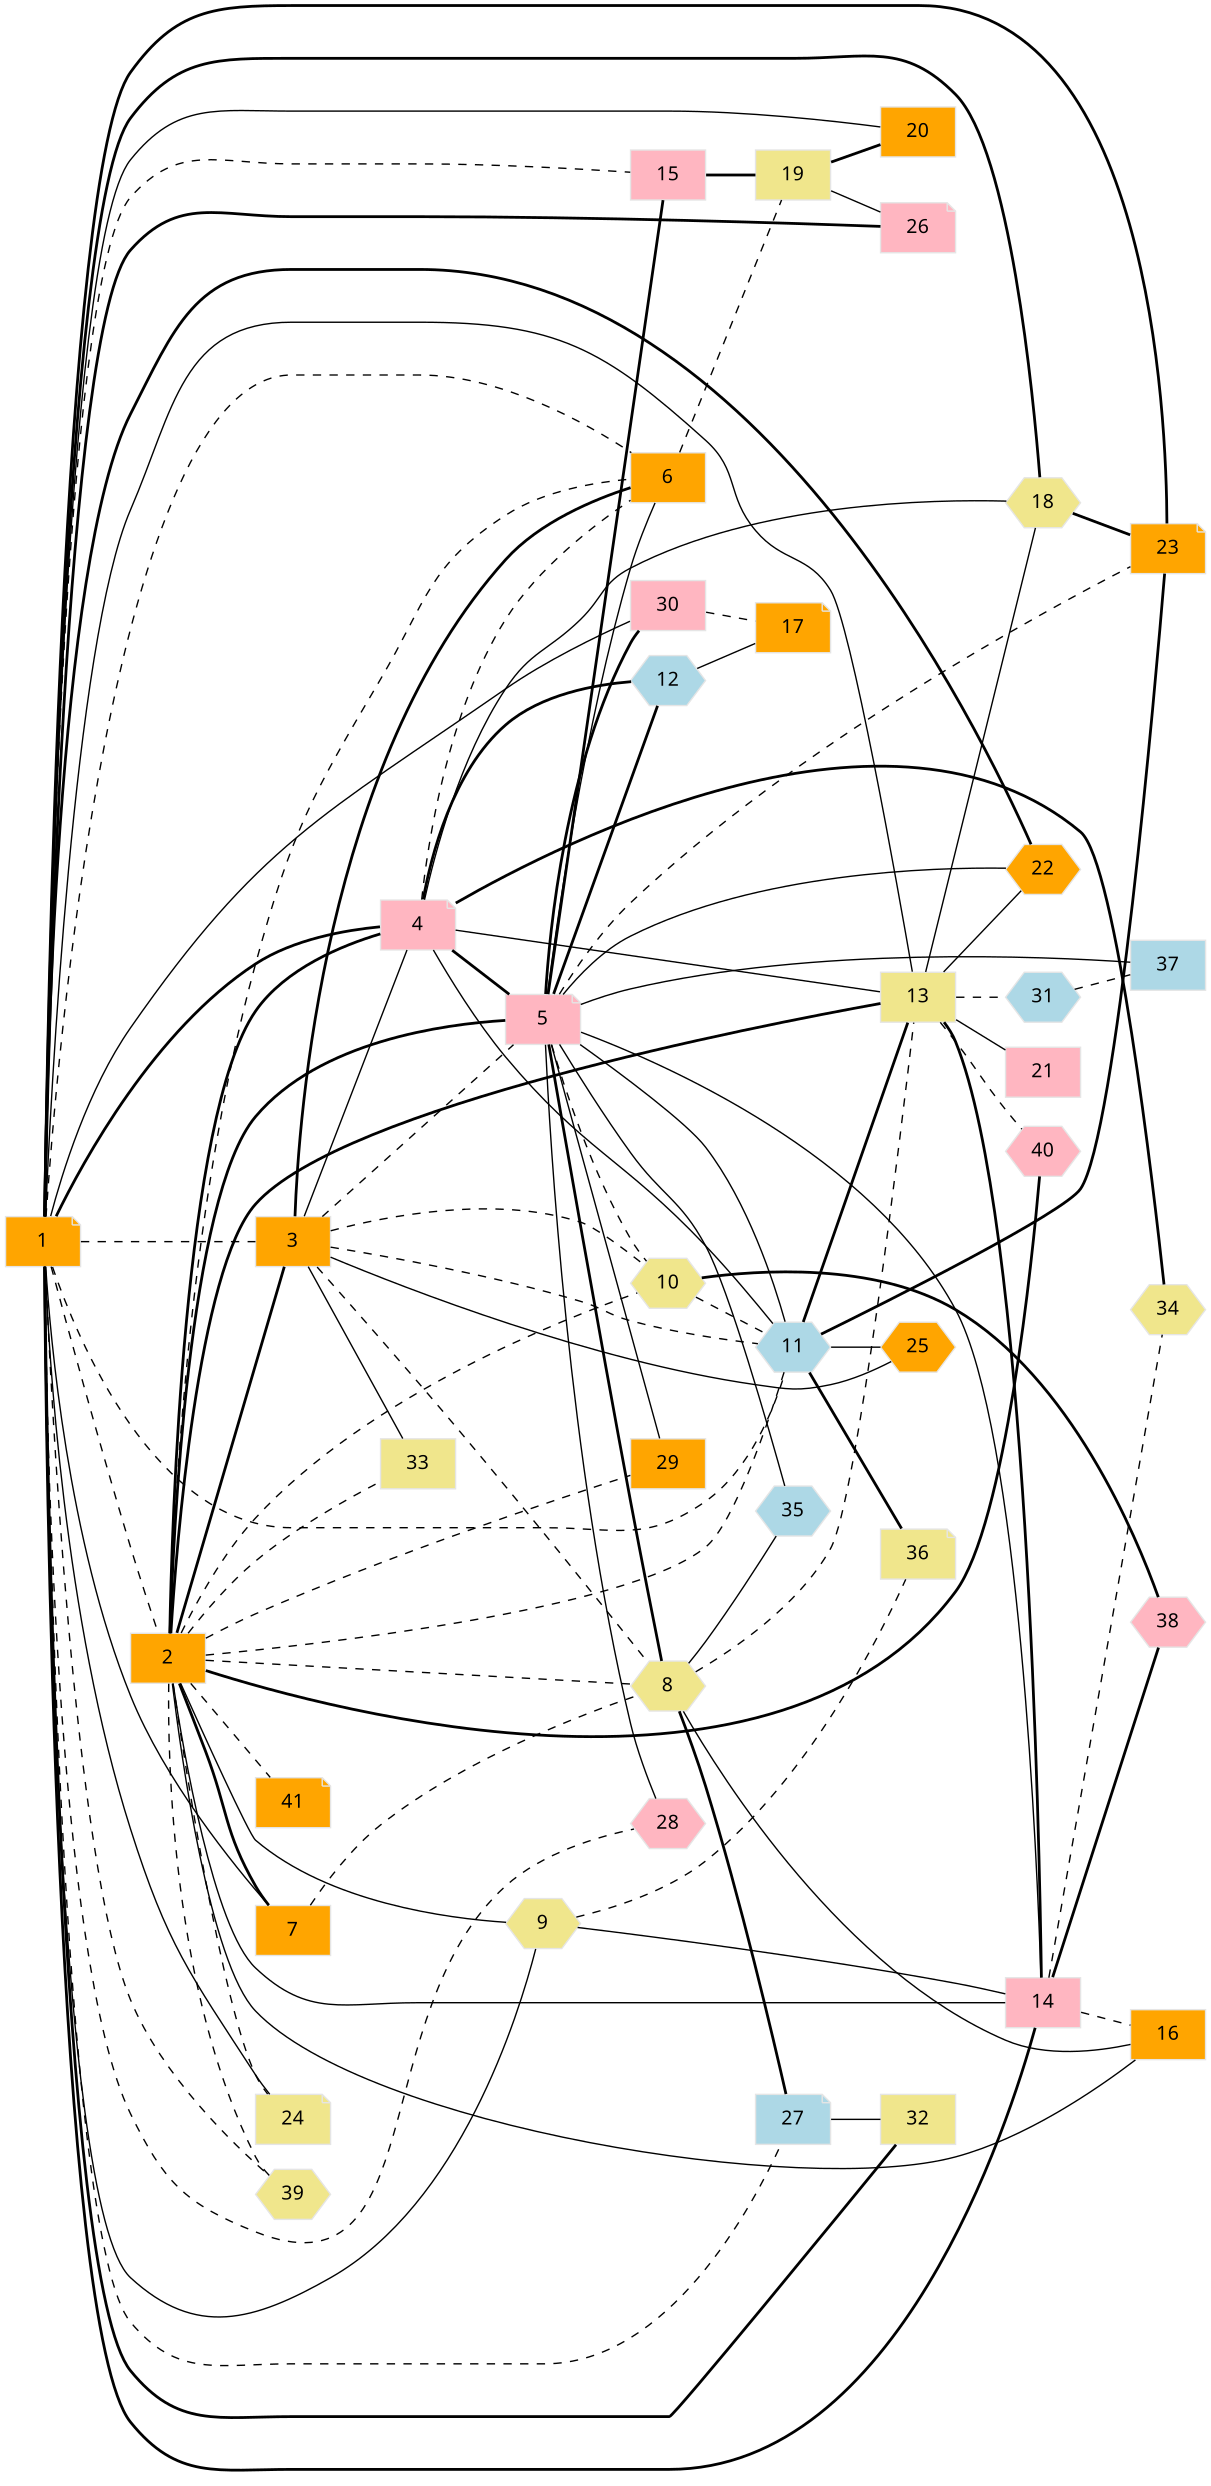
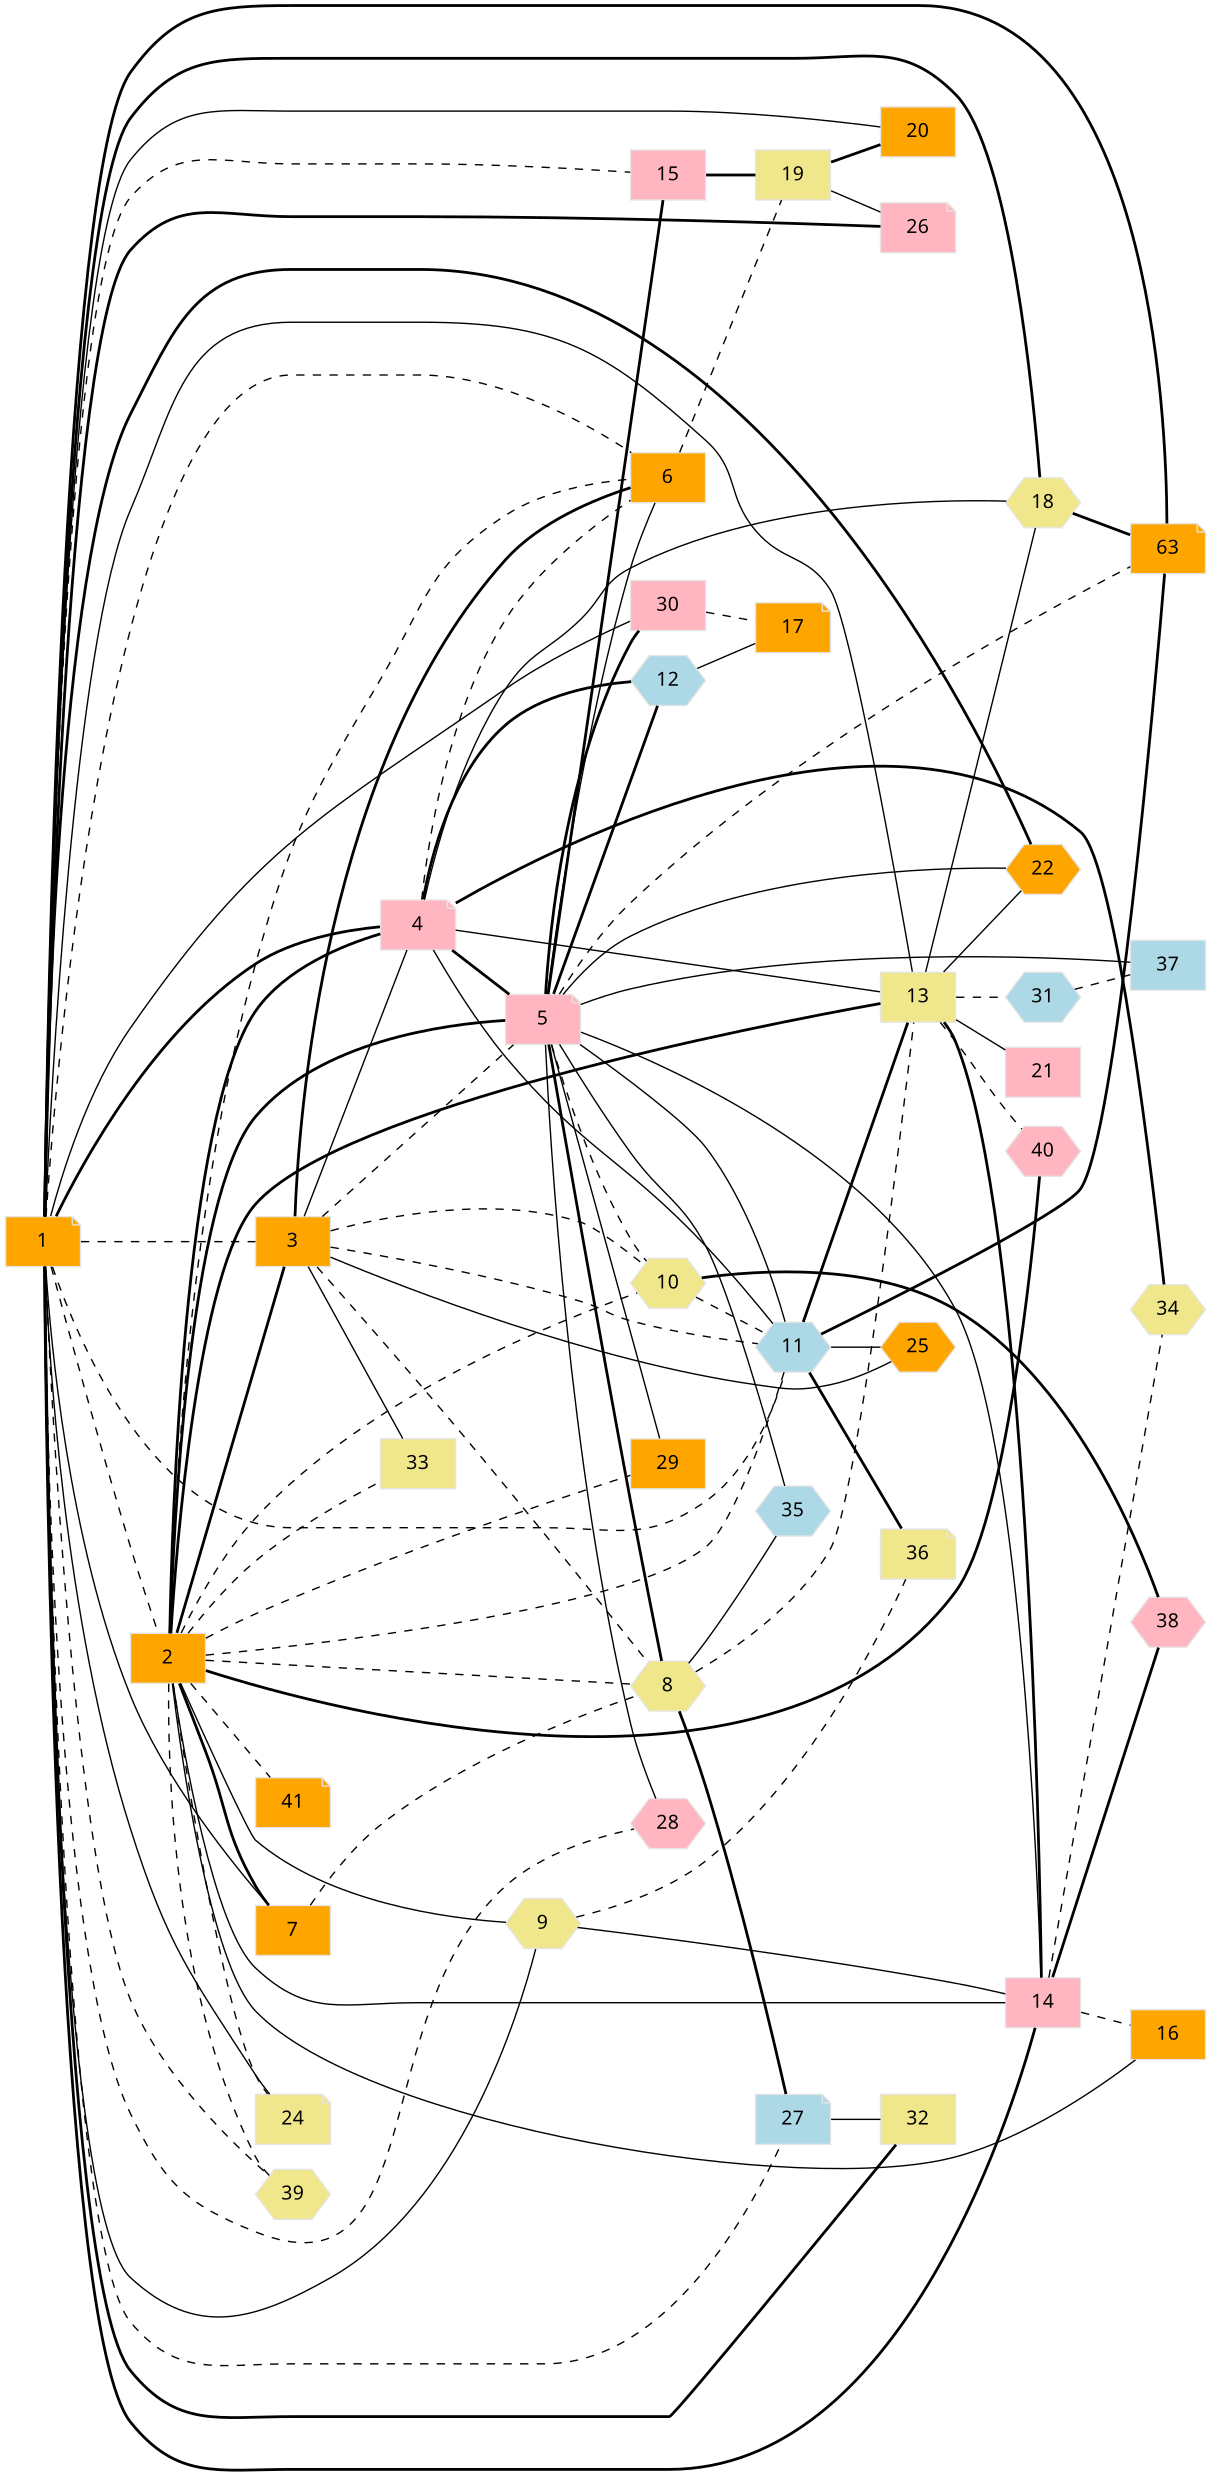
(1168, 549) -> (1168, 549)
(866, 1945) -> none
